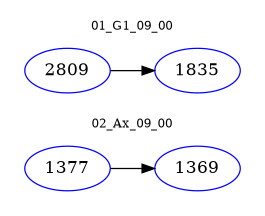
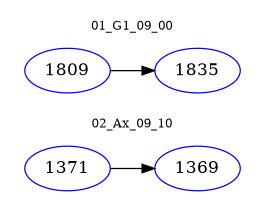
(68, 71) -> (68, 71)
(132, 125) -> (132, 125)
(68, 168) -> (68, 168)
